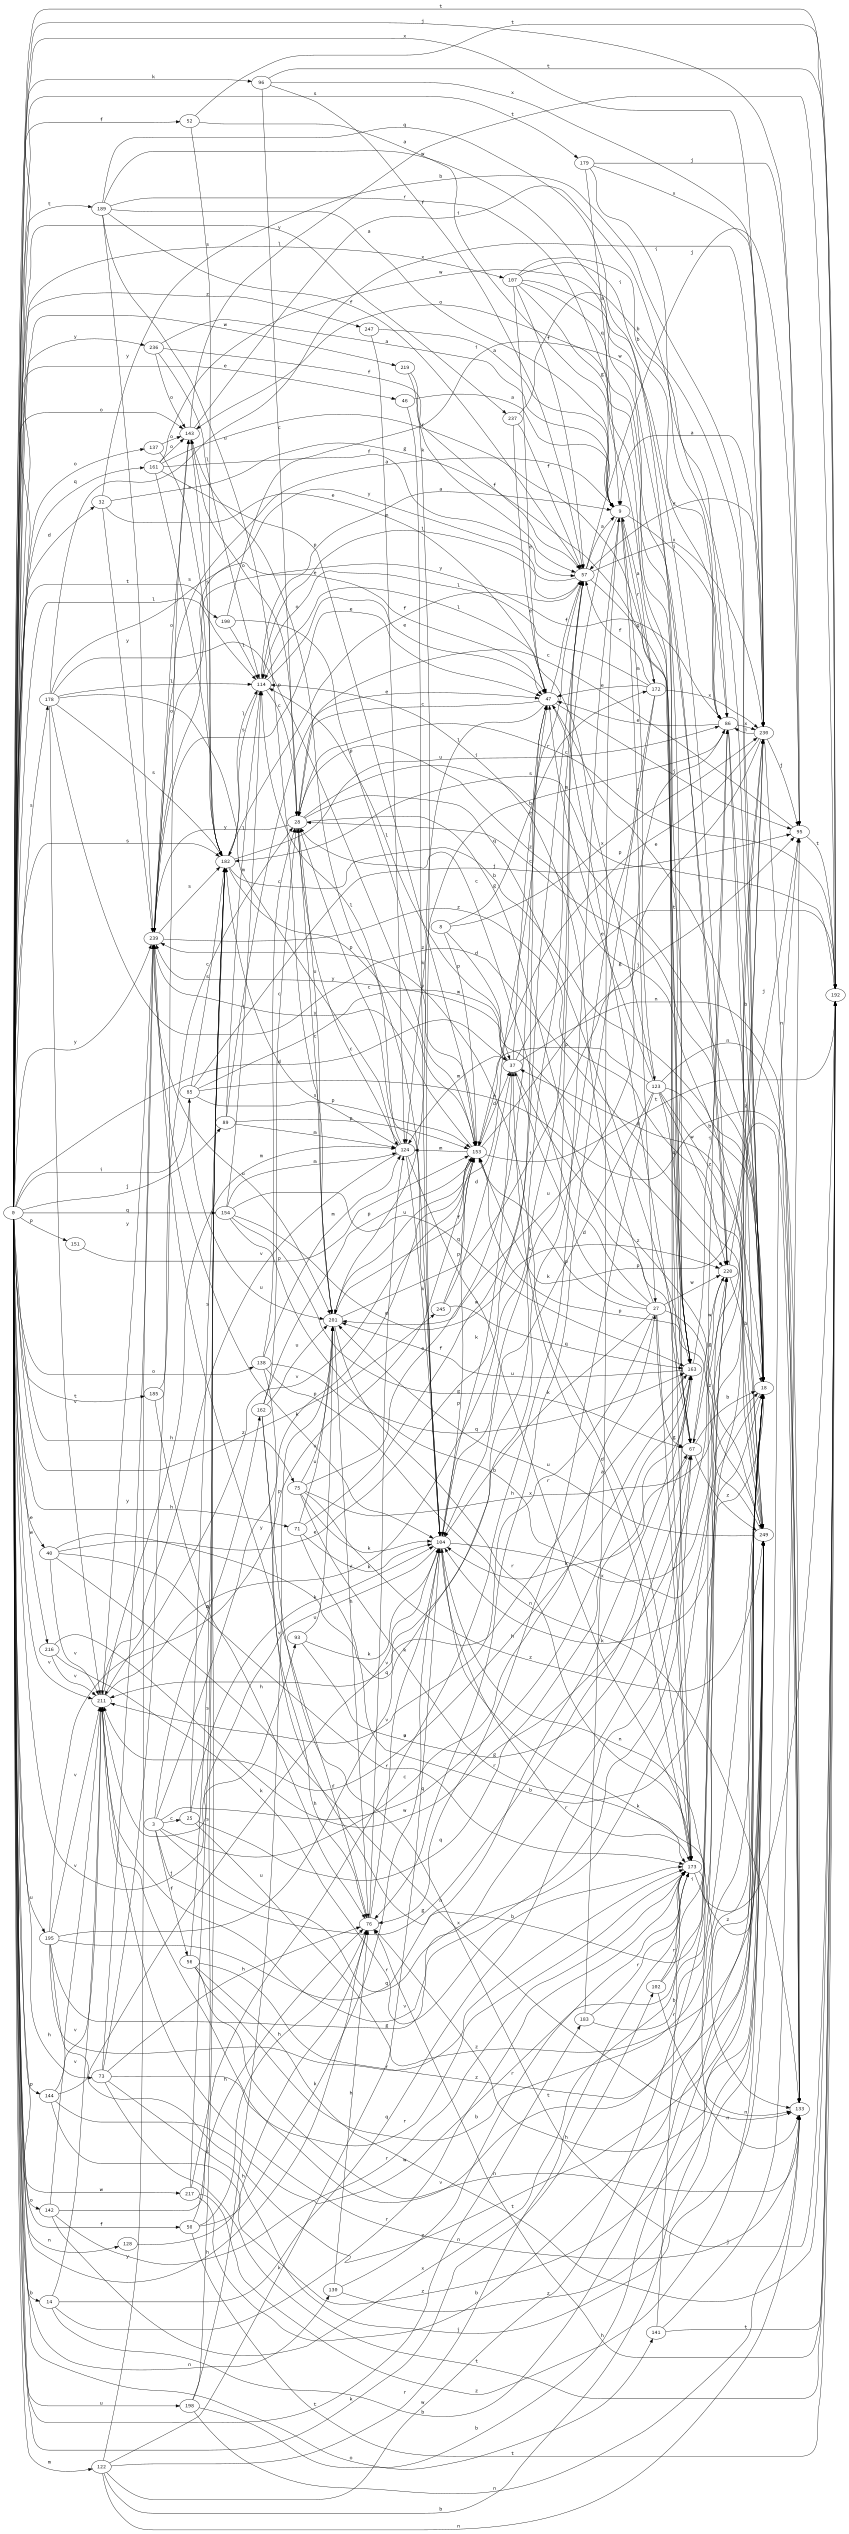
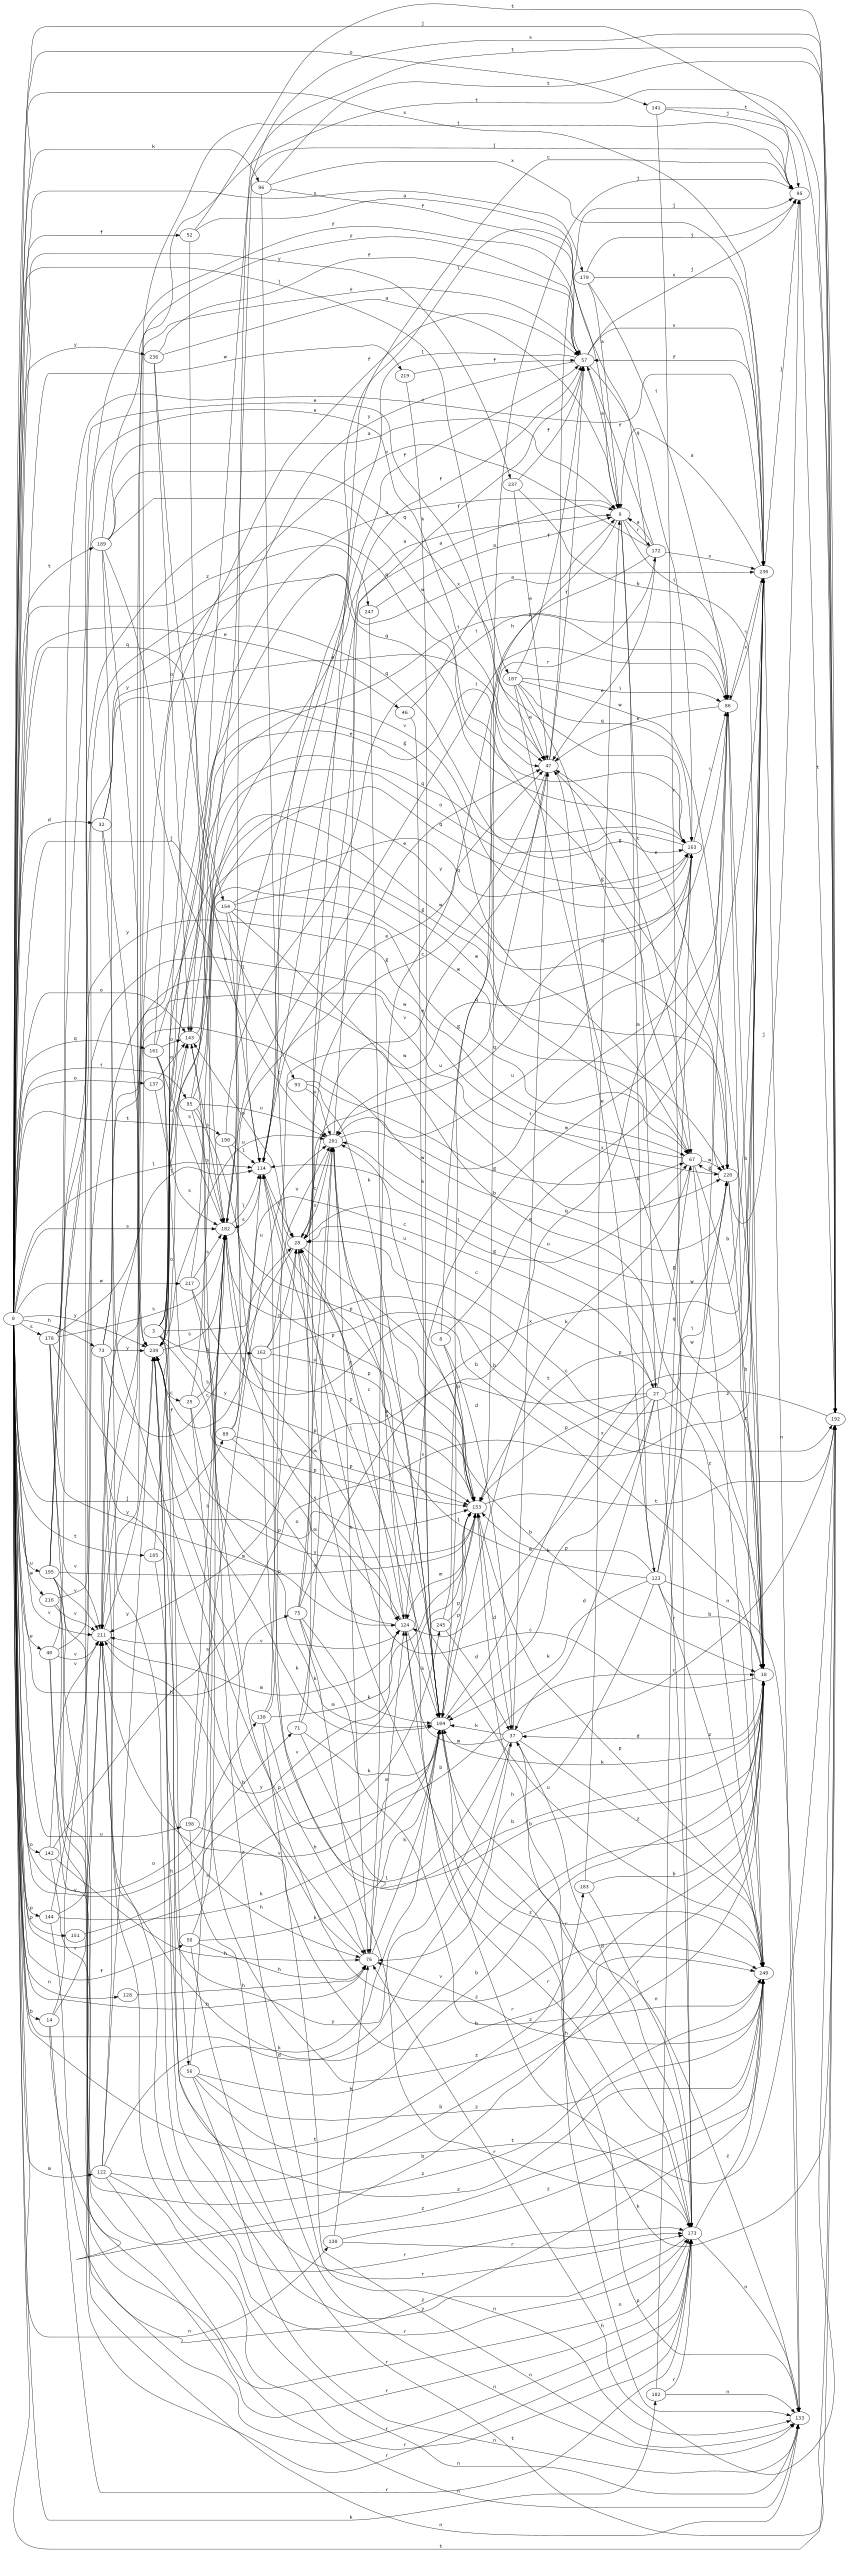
none -> (556, 1522)
